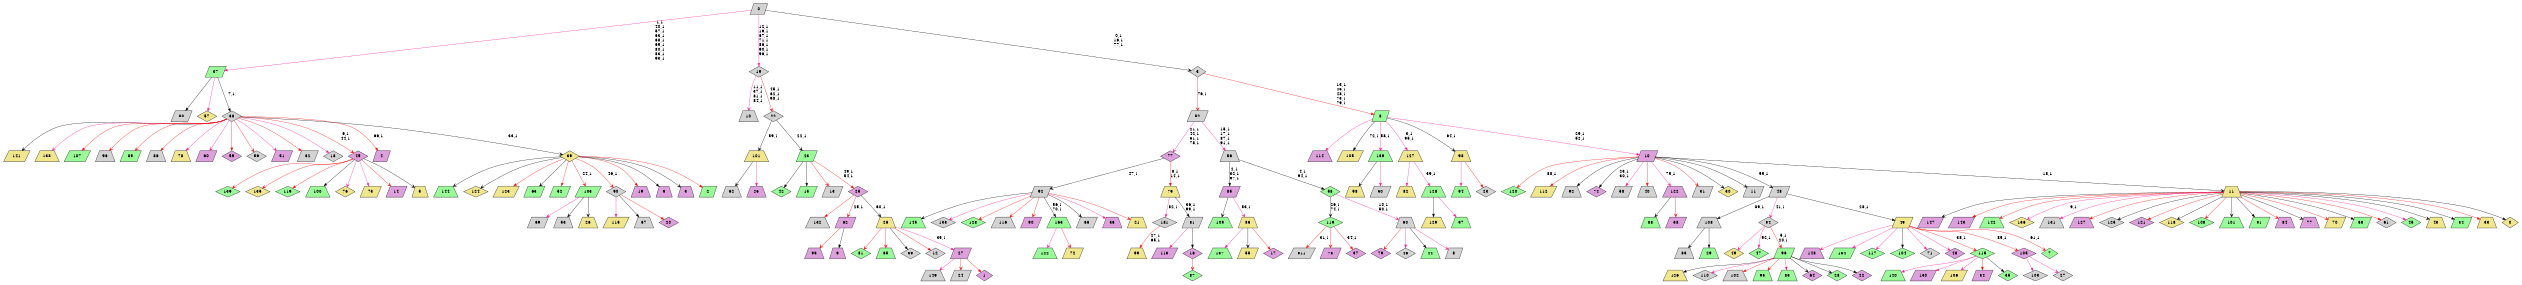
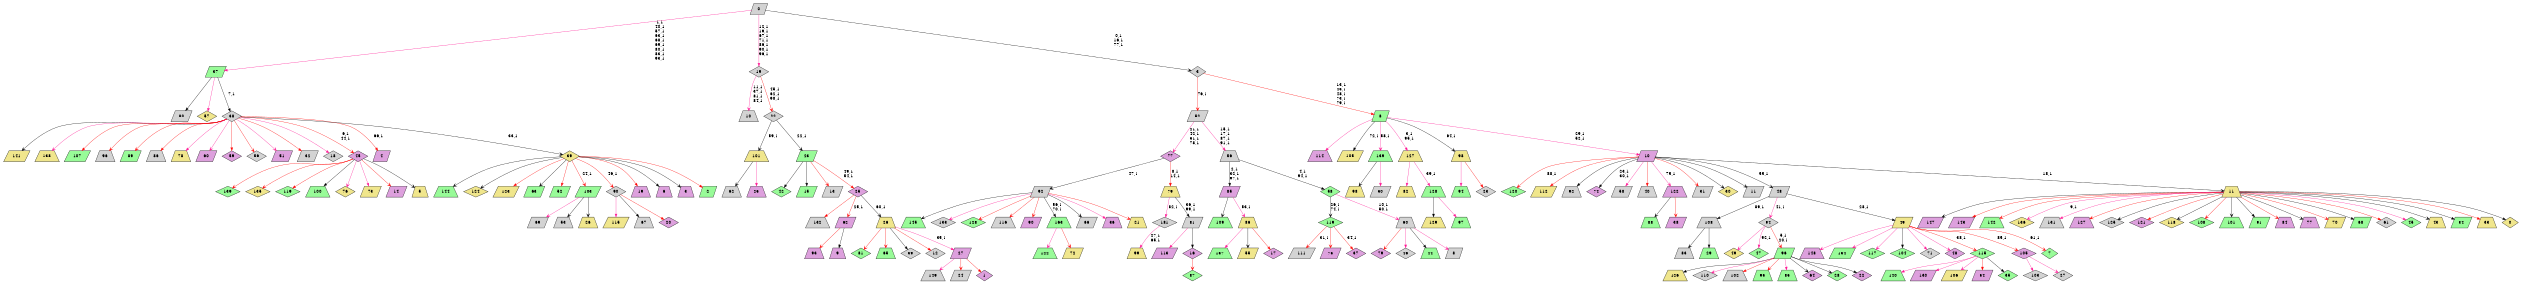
(1150, 235) -> (1150, 235)
(1302, 253) -> (1302, 253)
